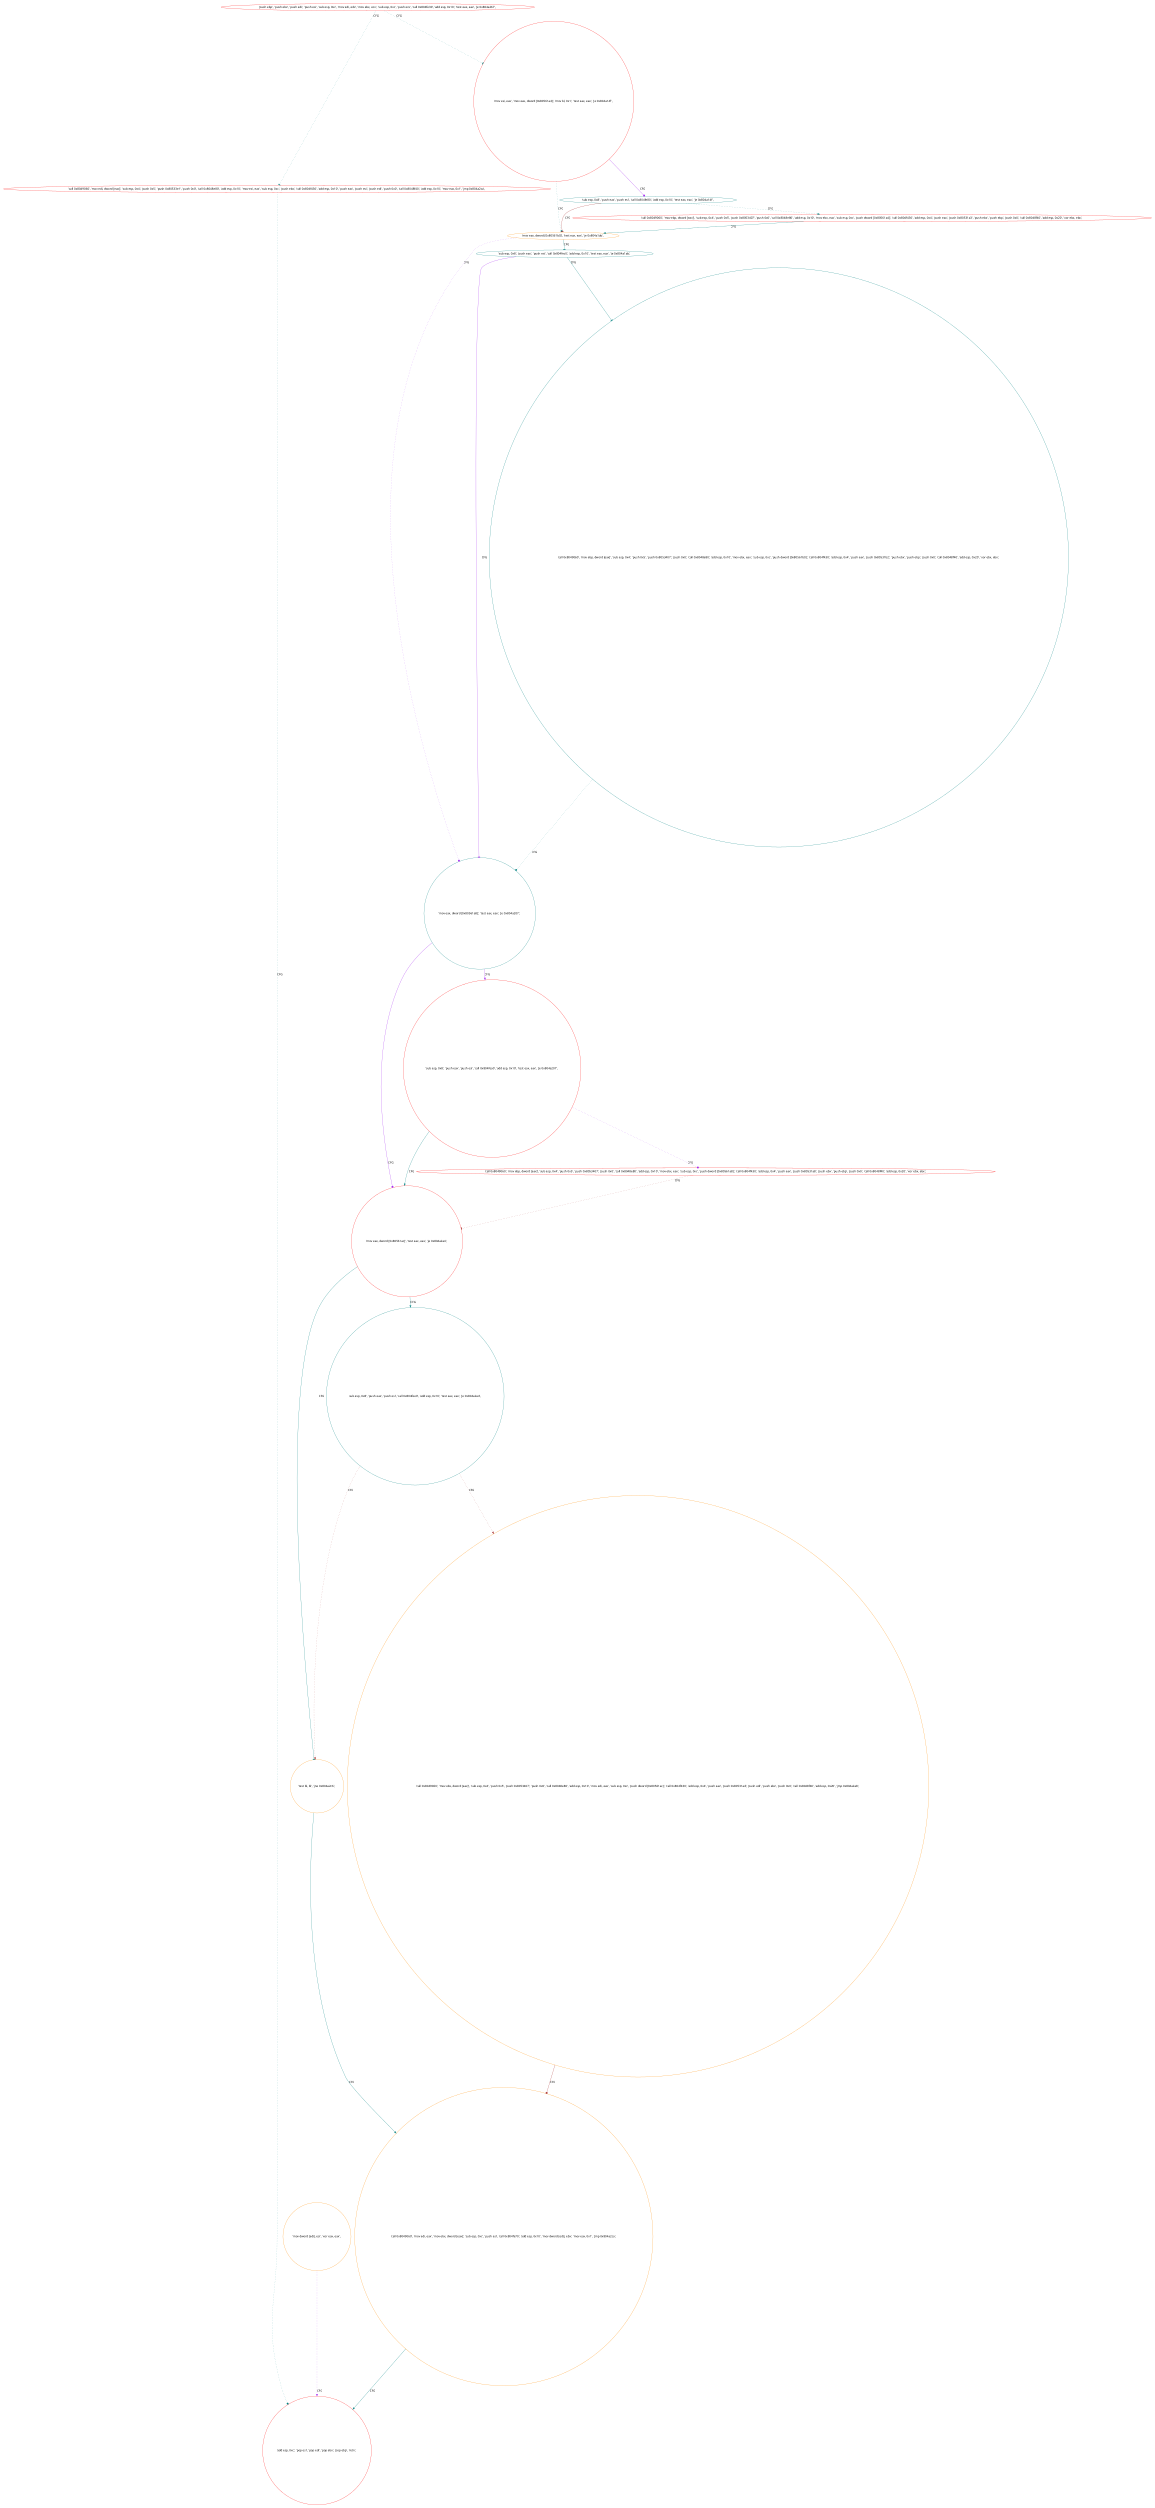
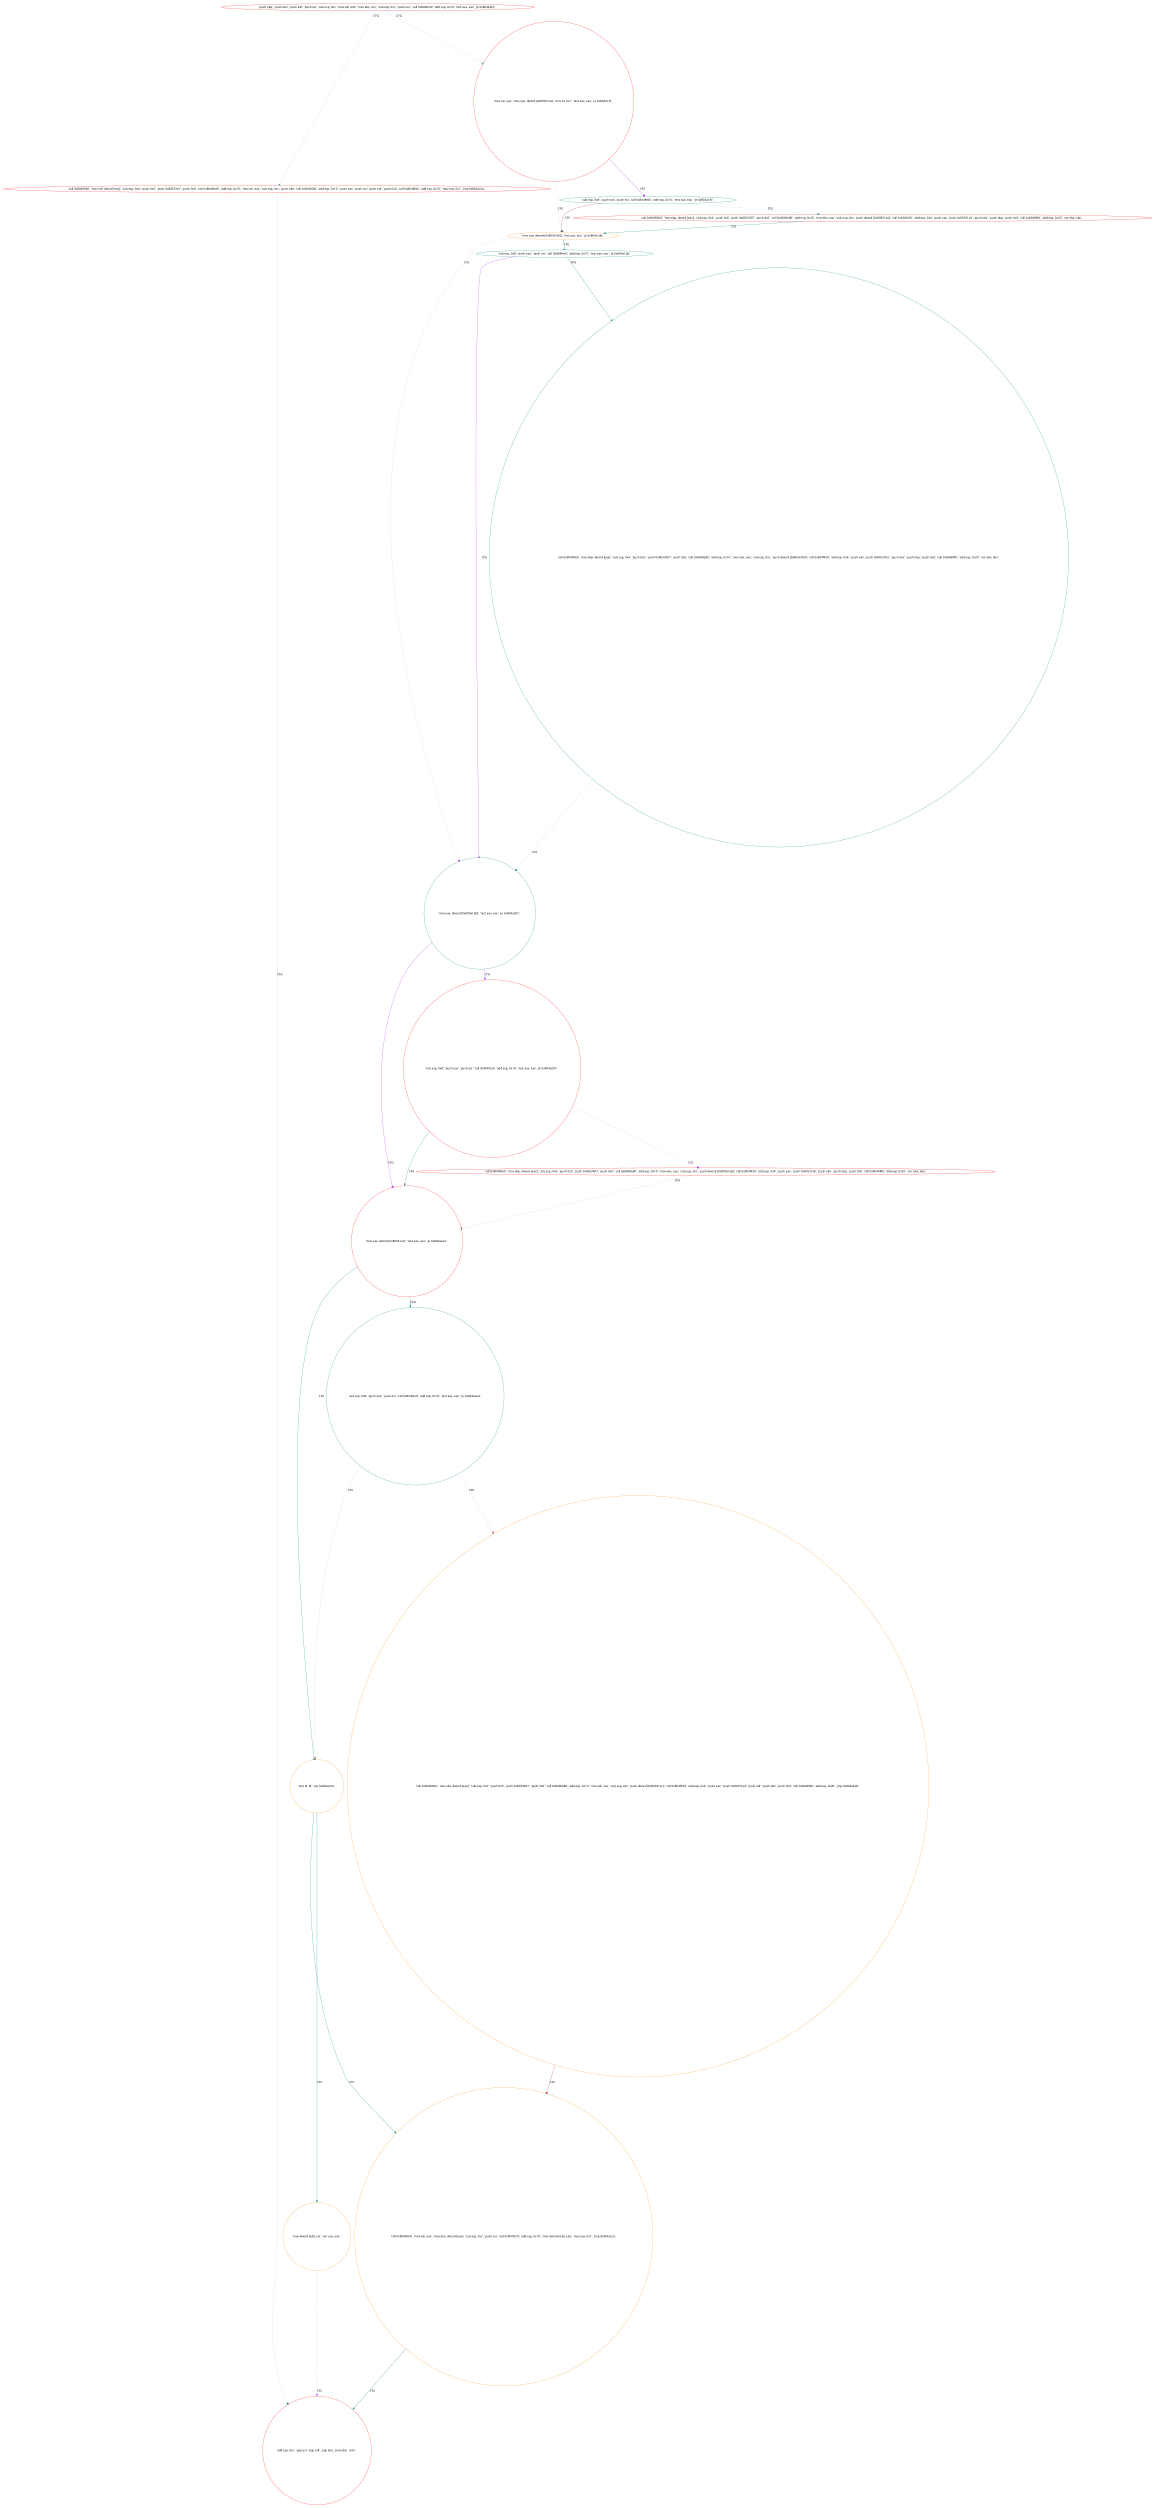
none -> (317, 2007)
